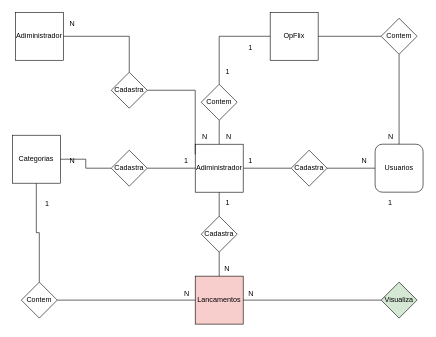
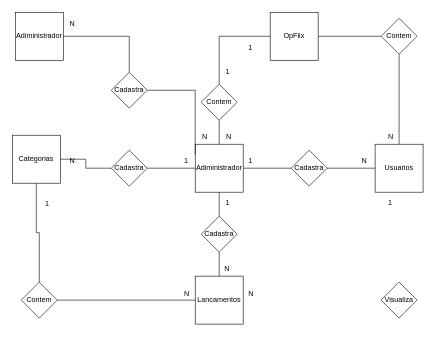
(399, 168) -> (399, 168)
(219, 300) -> (219, 300)
(312, 300) -> none
(399, 300) -> (399, 300)
